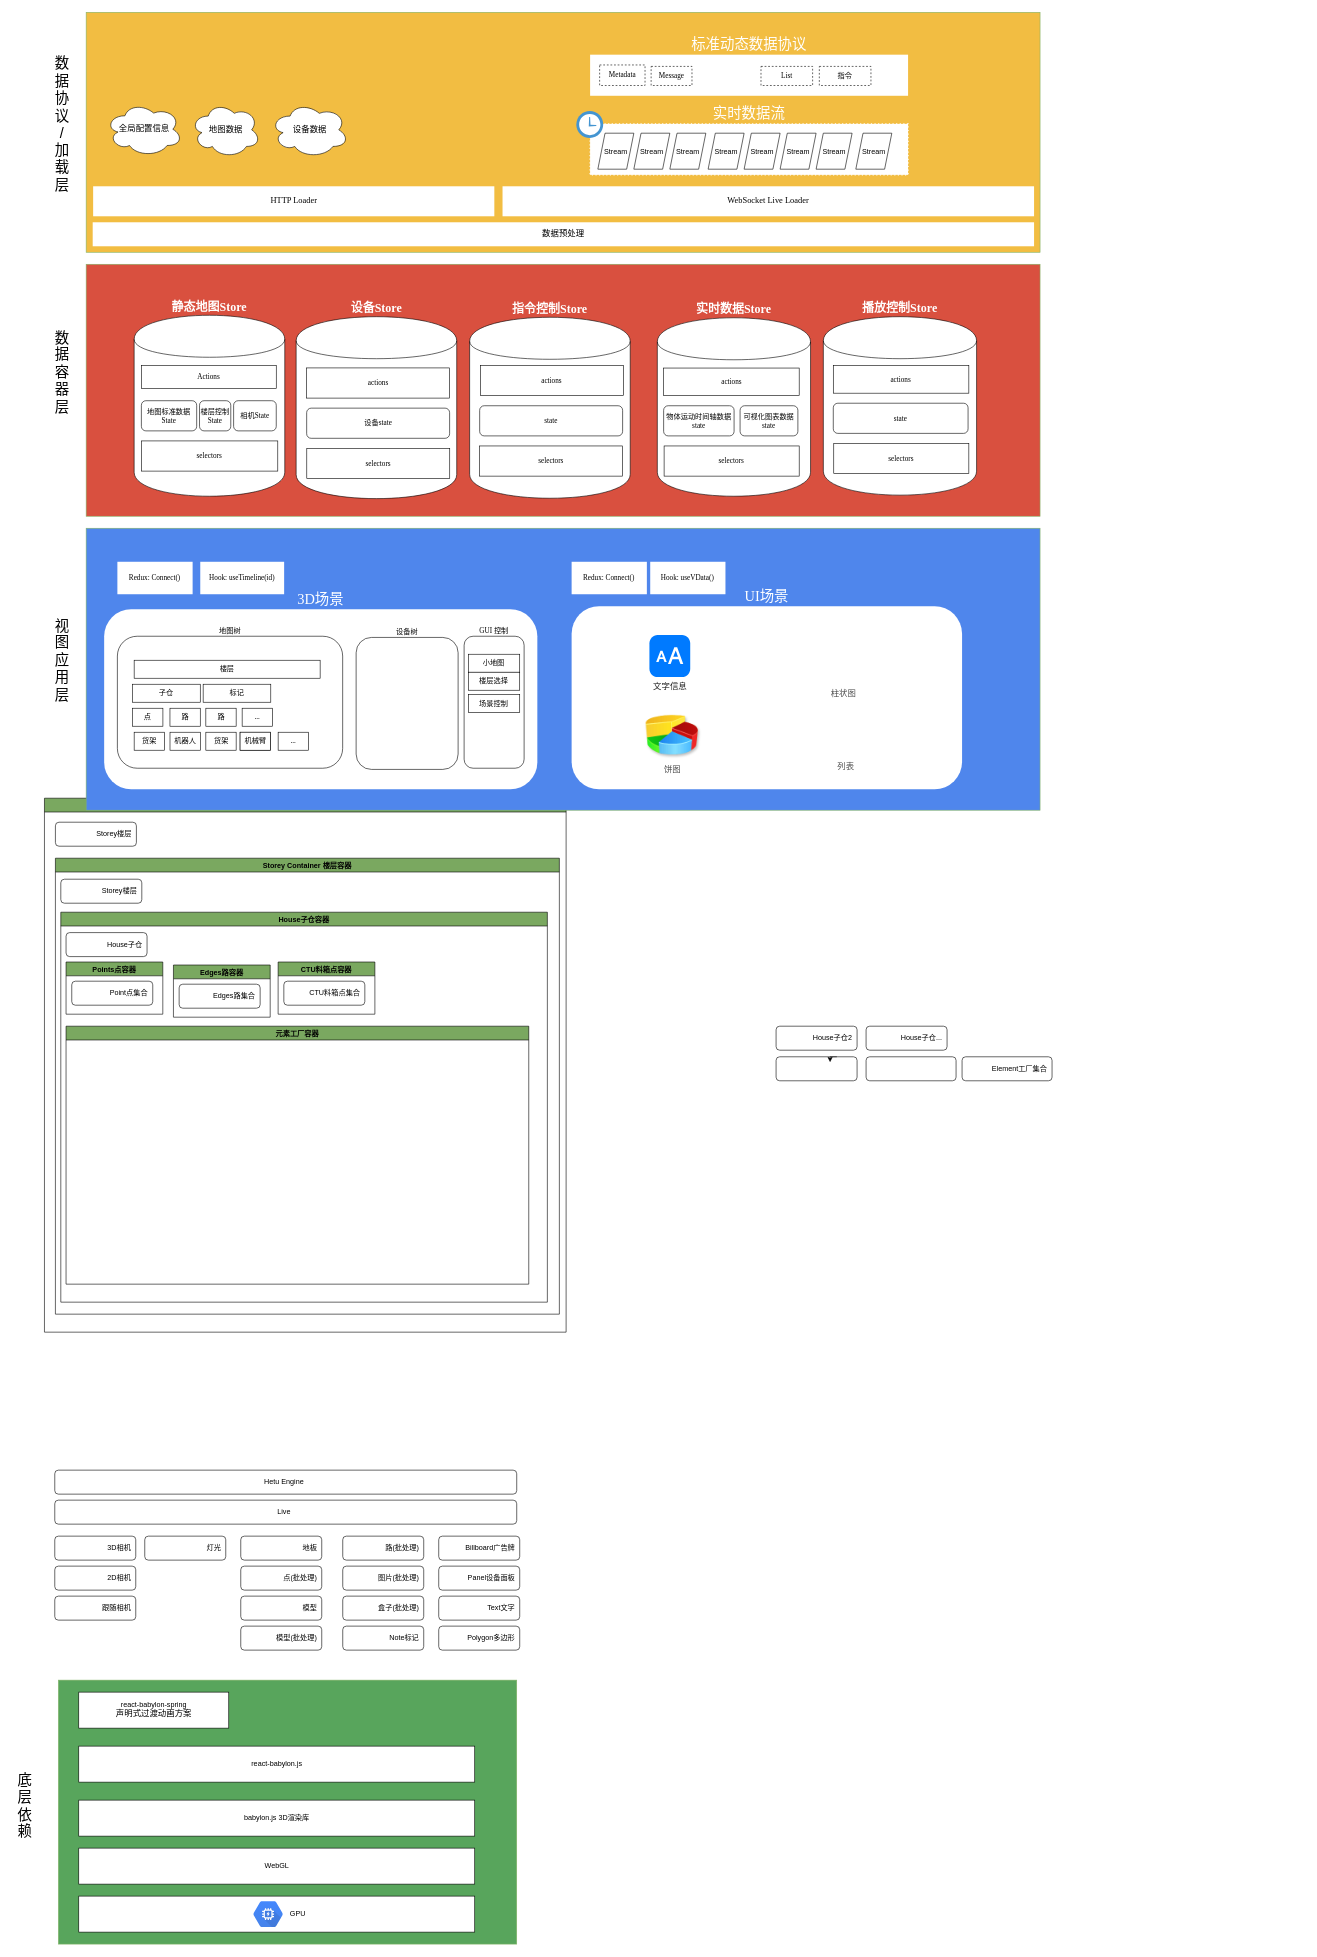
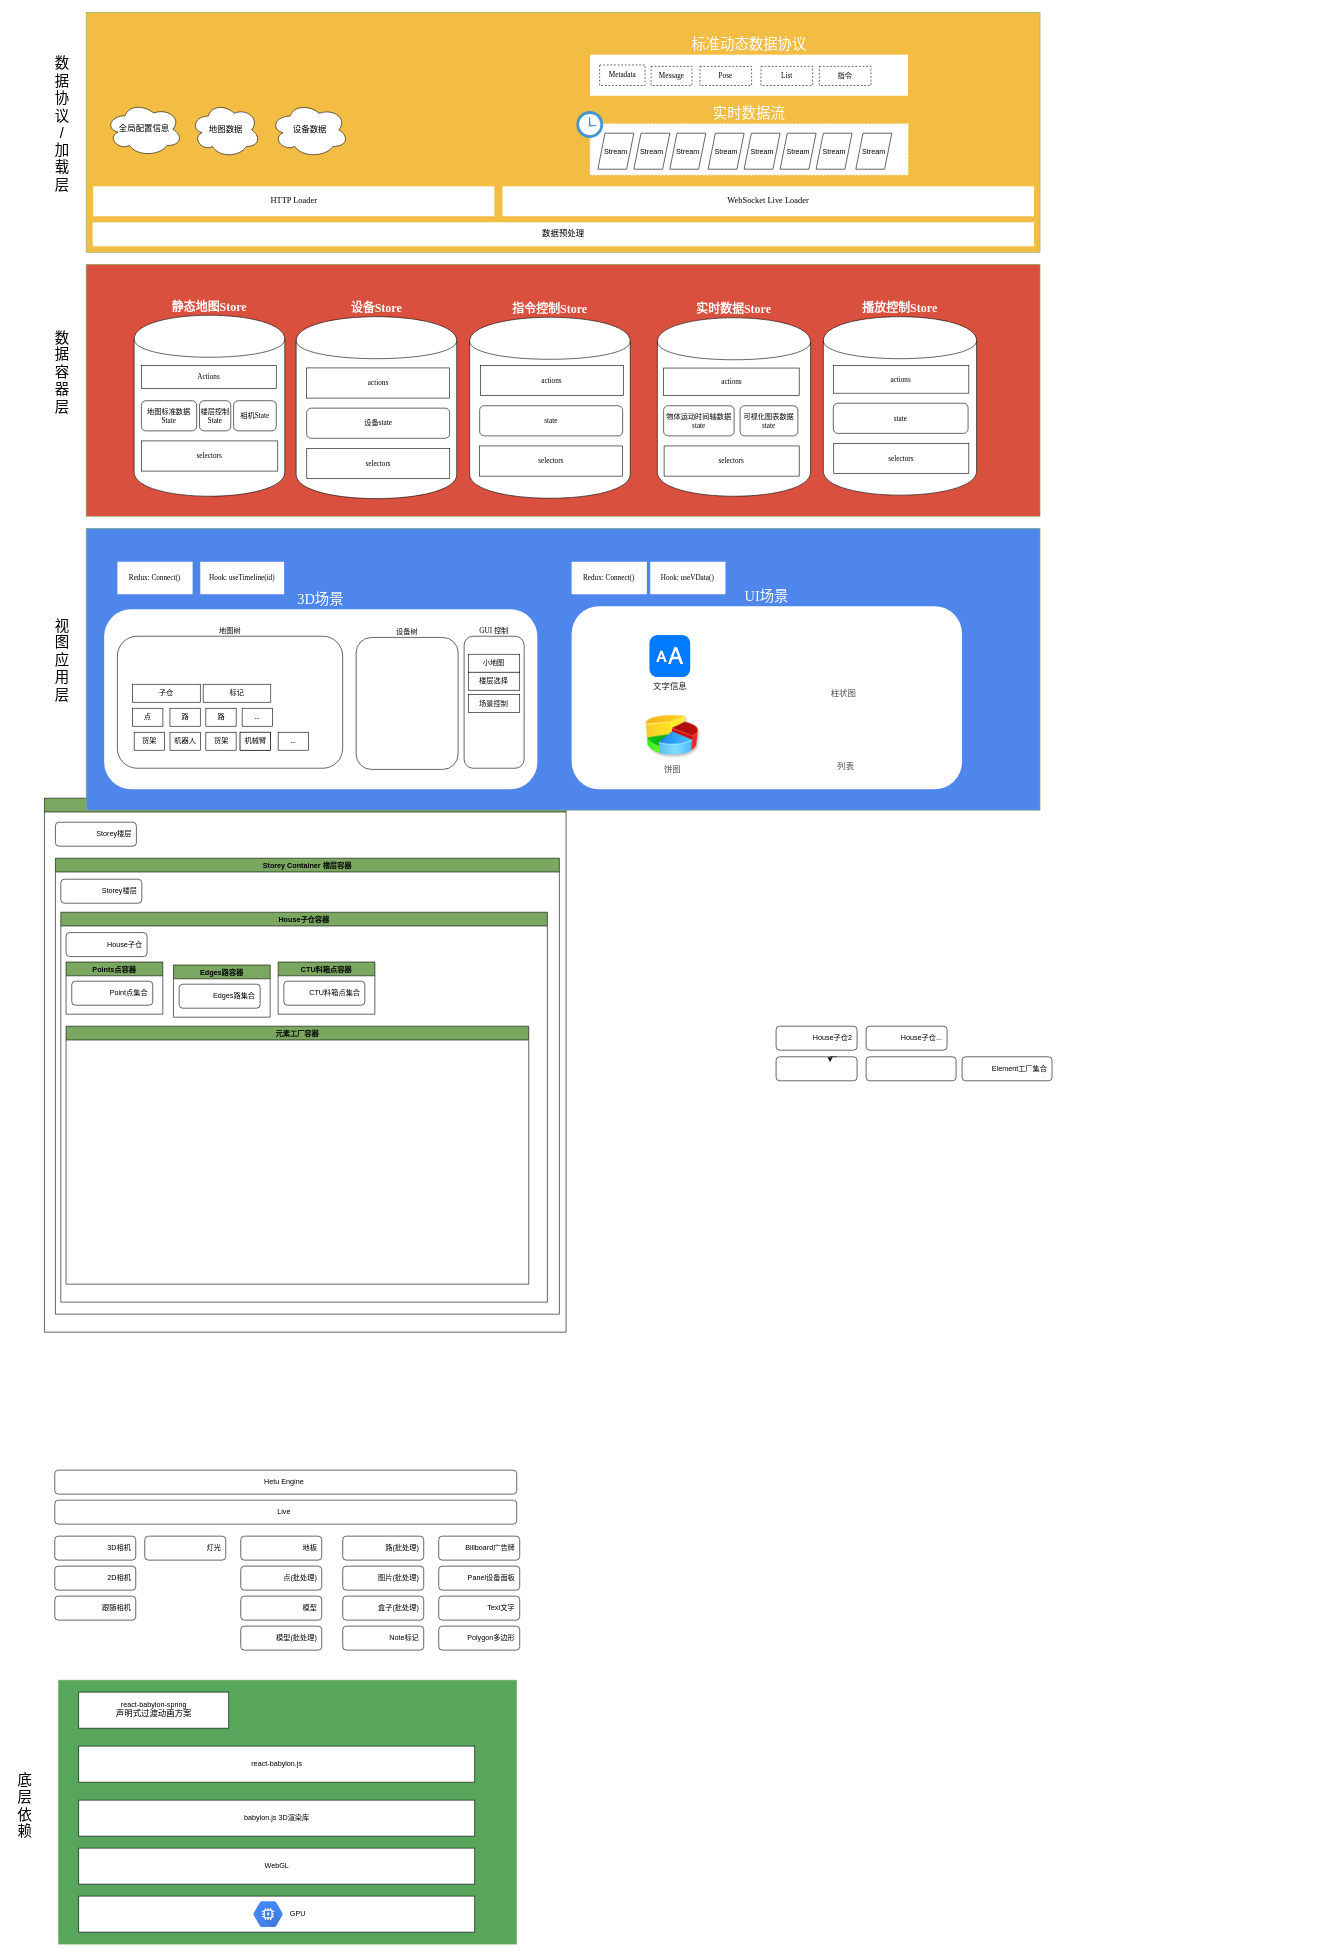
none -> (726, 76)
(227, 669) -> none
